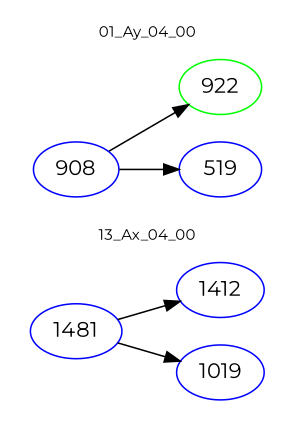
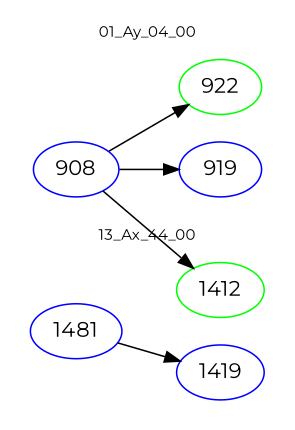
(220, 169) -> (220, 169)
(147, 236) -> (147, 236)
(220, 290) -> (220, 290)
(142, 313) -> (150, 231)
(220, 372) -> (220, 372)
